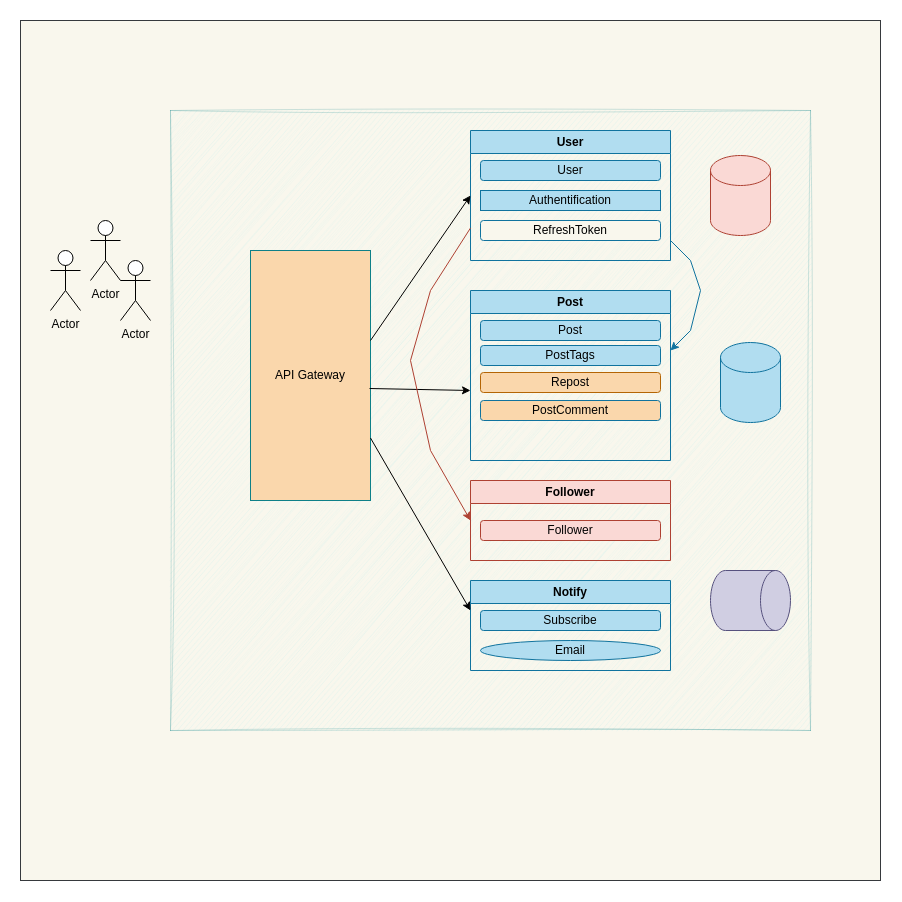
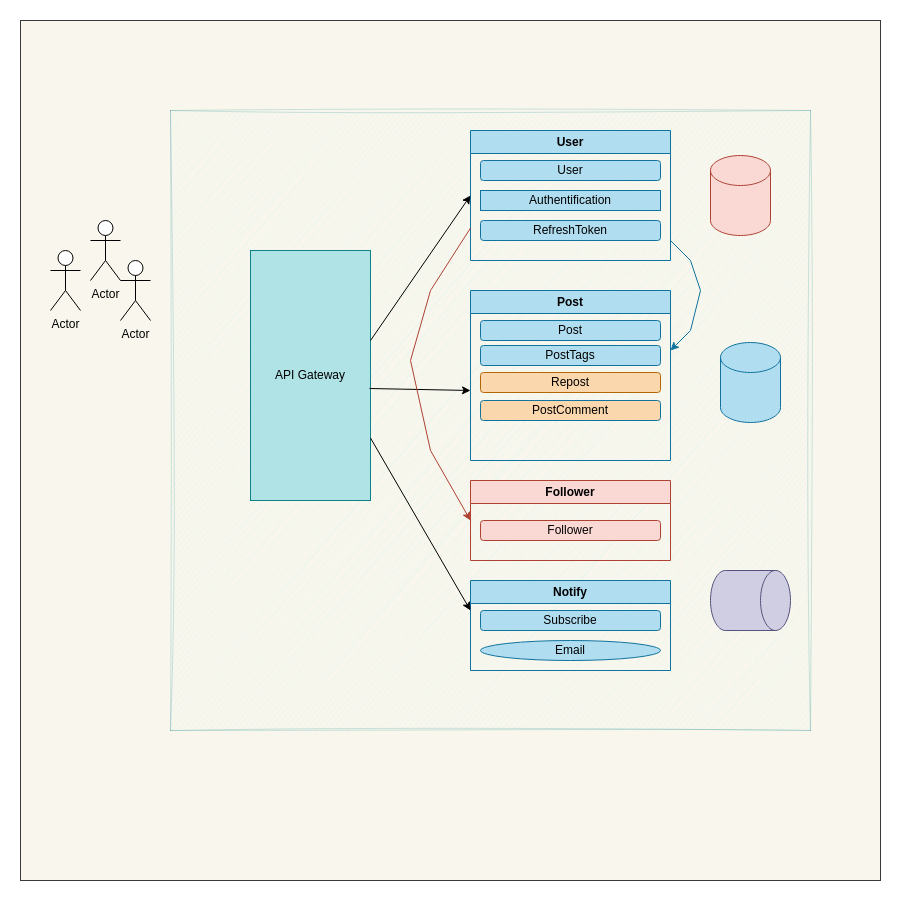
(571, 231) -> (571, 231)
(311, 376) -> (311, 376)
